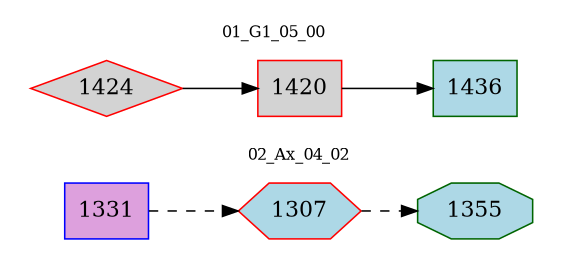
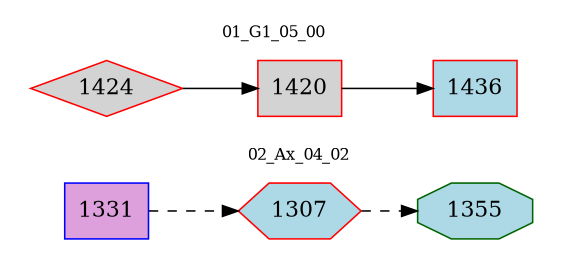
(475, 88) -> (475, 88)
